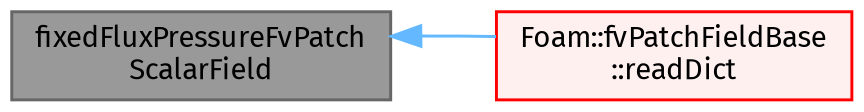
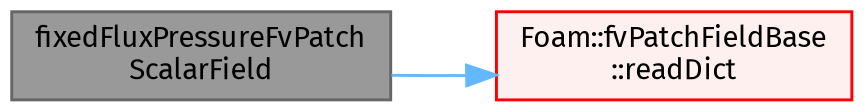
(458, 36) -> (429, 76)
